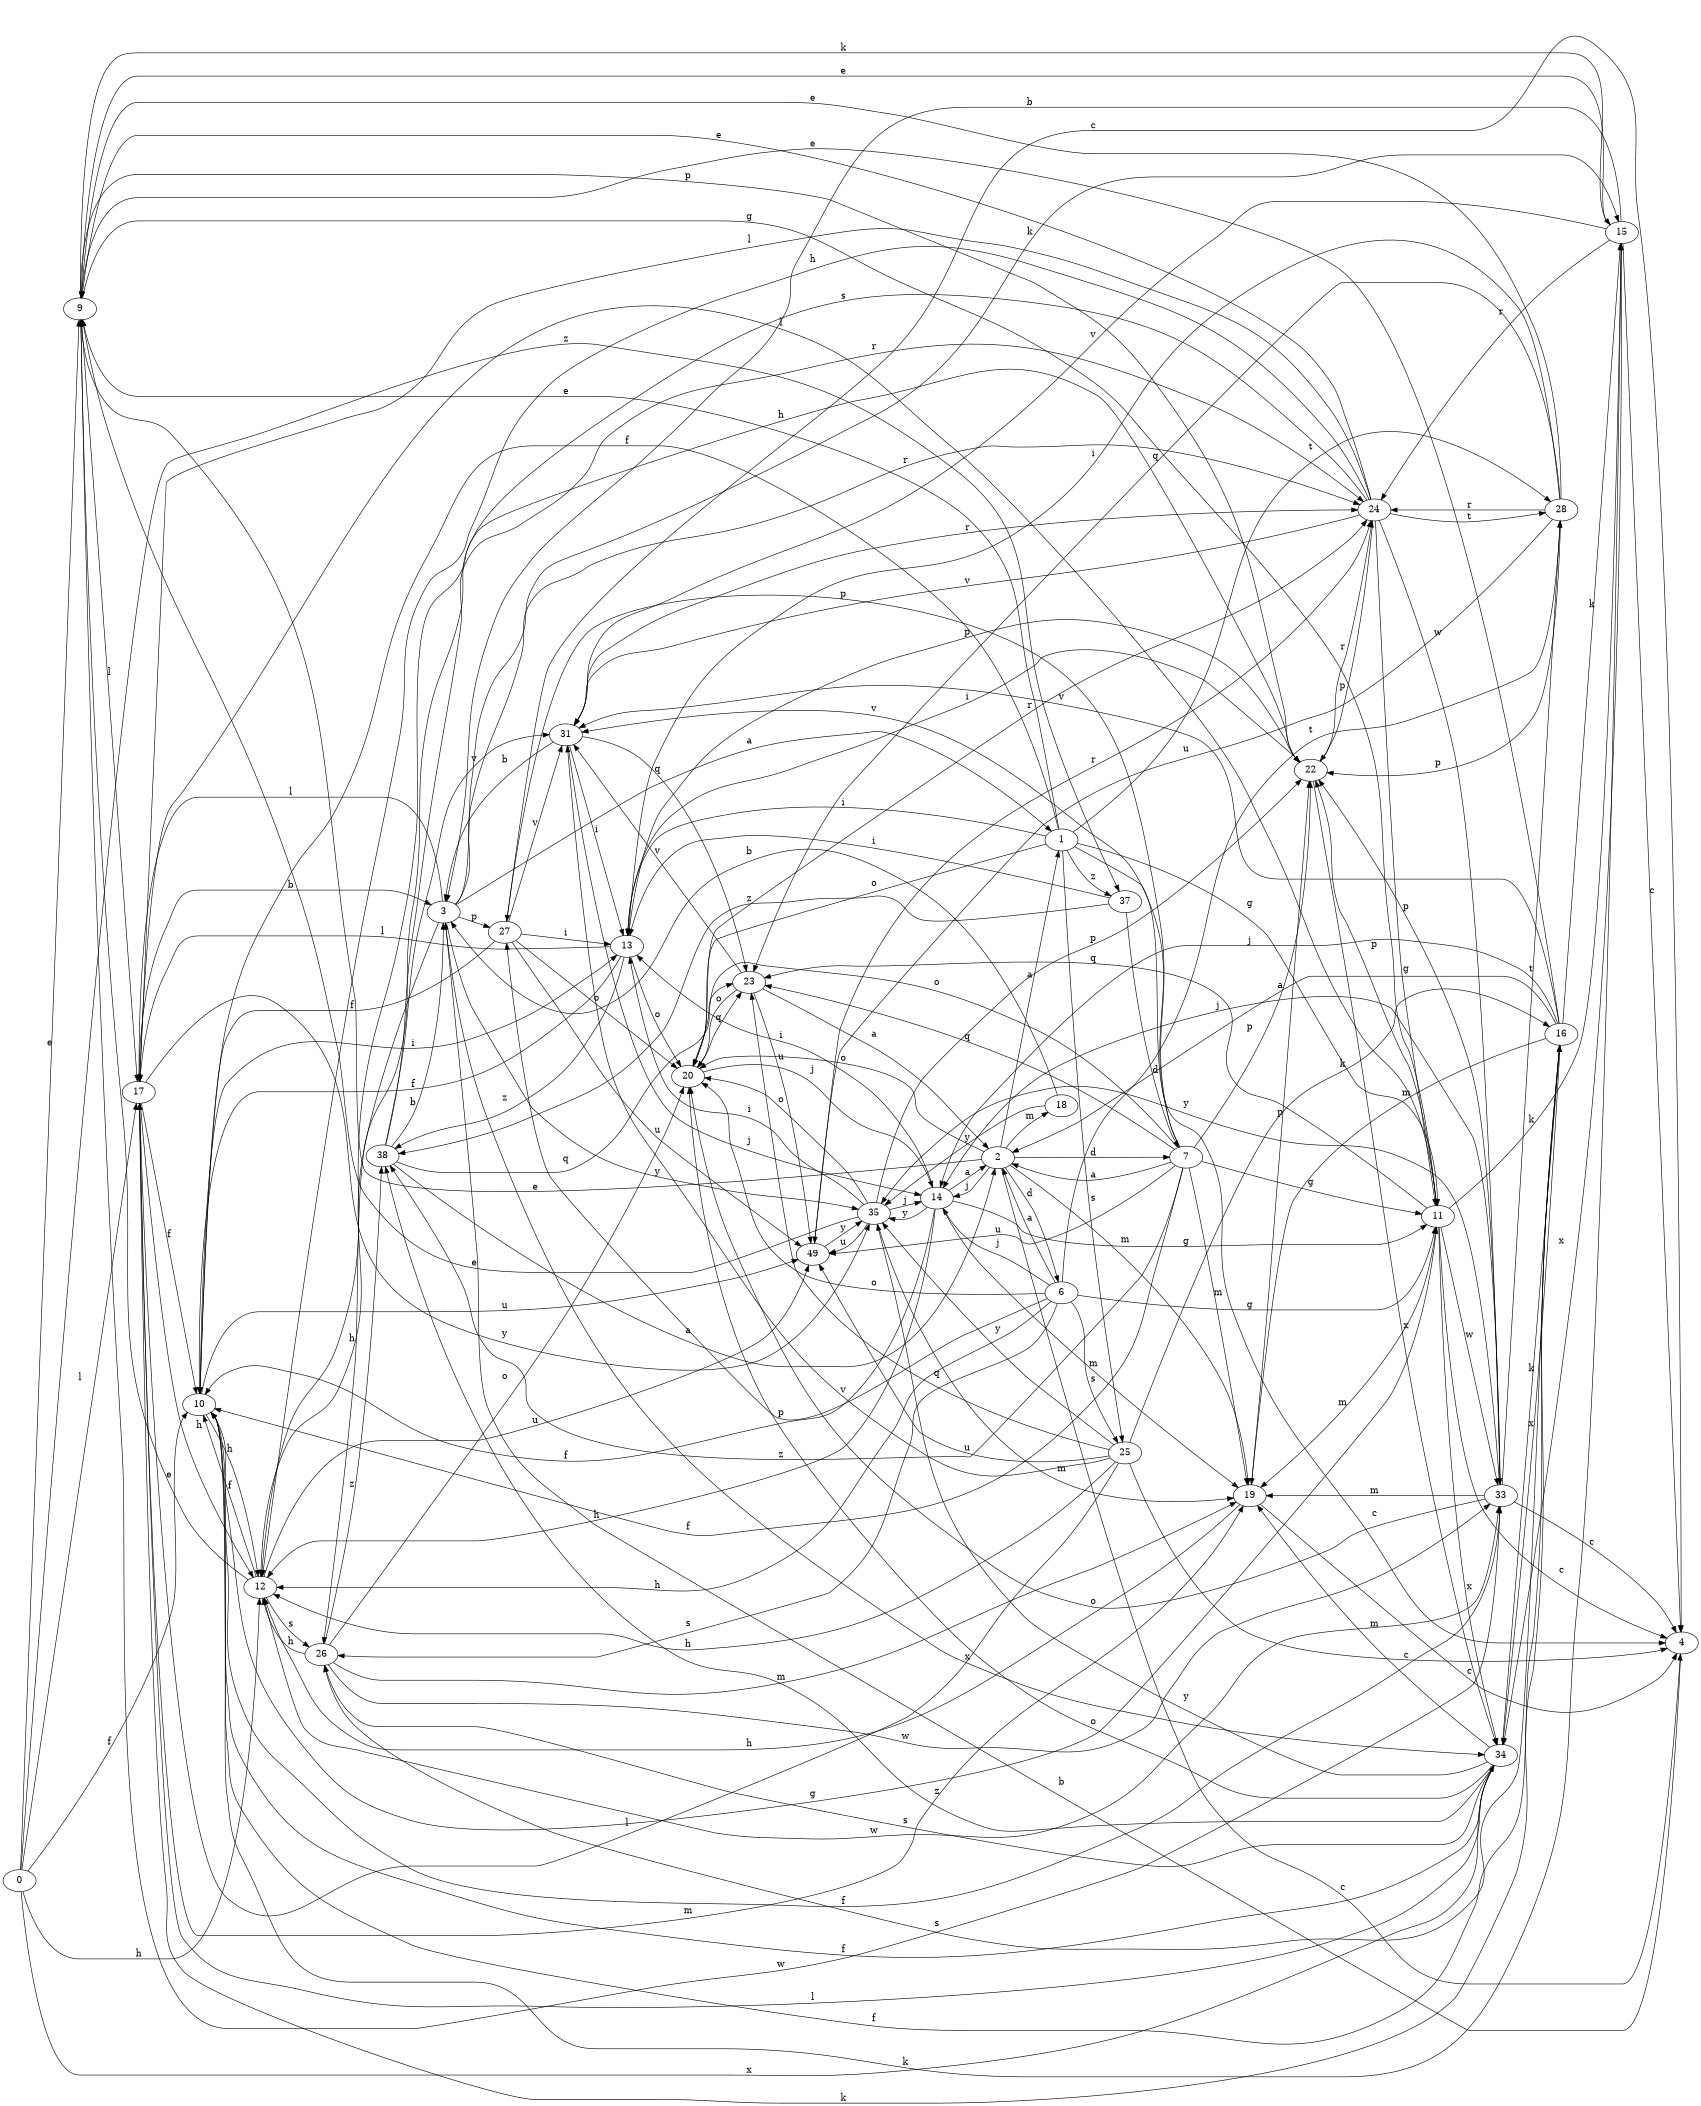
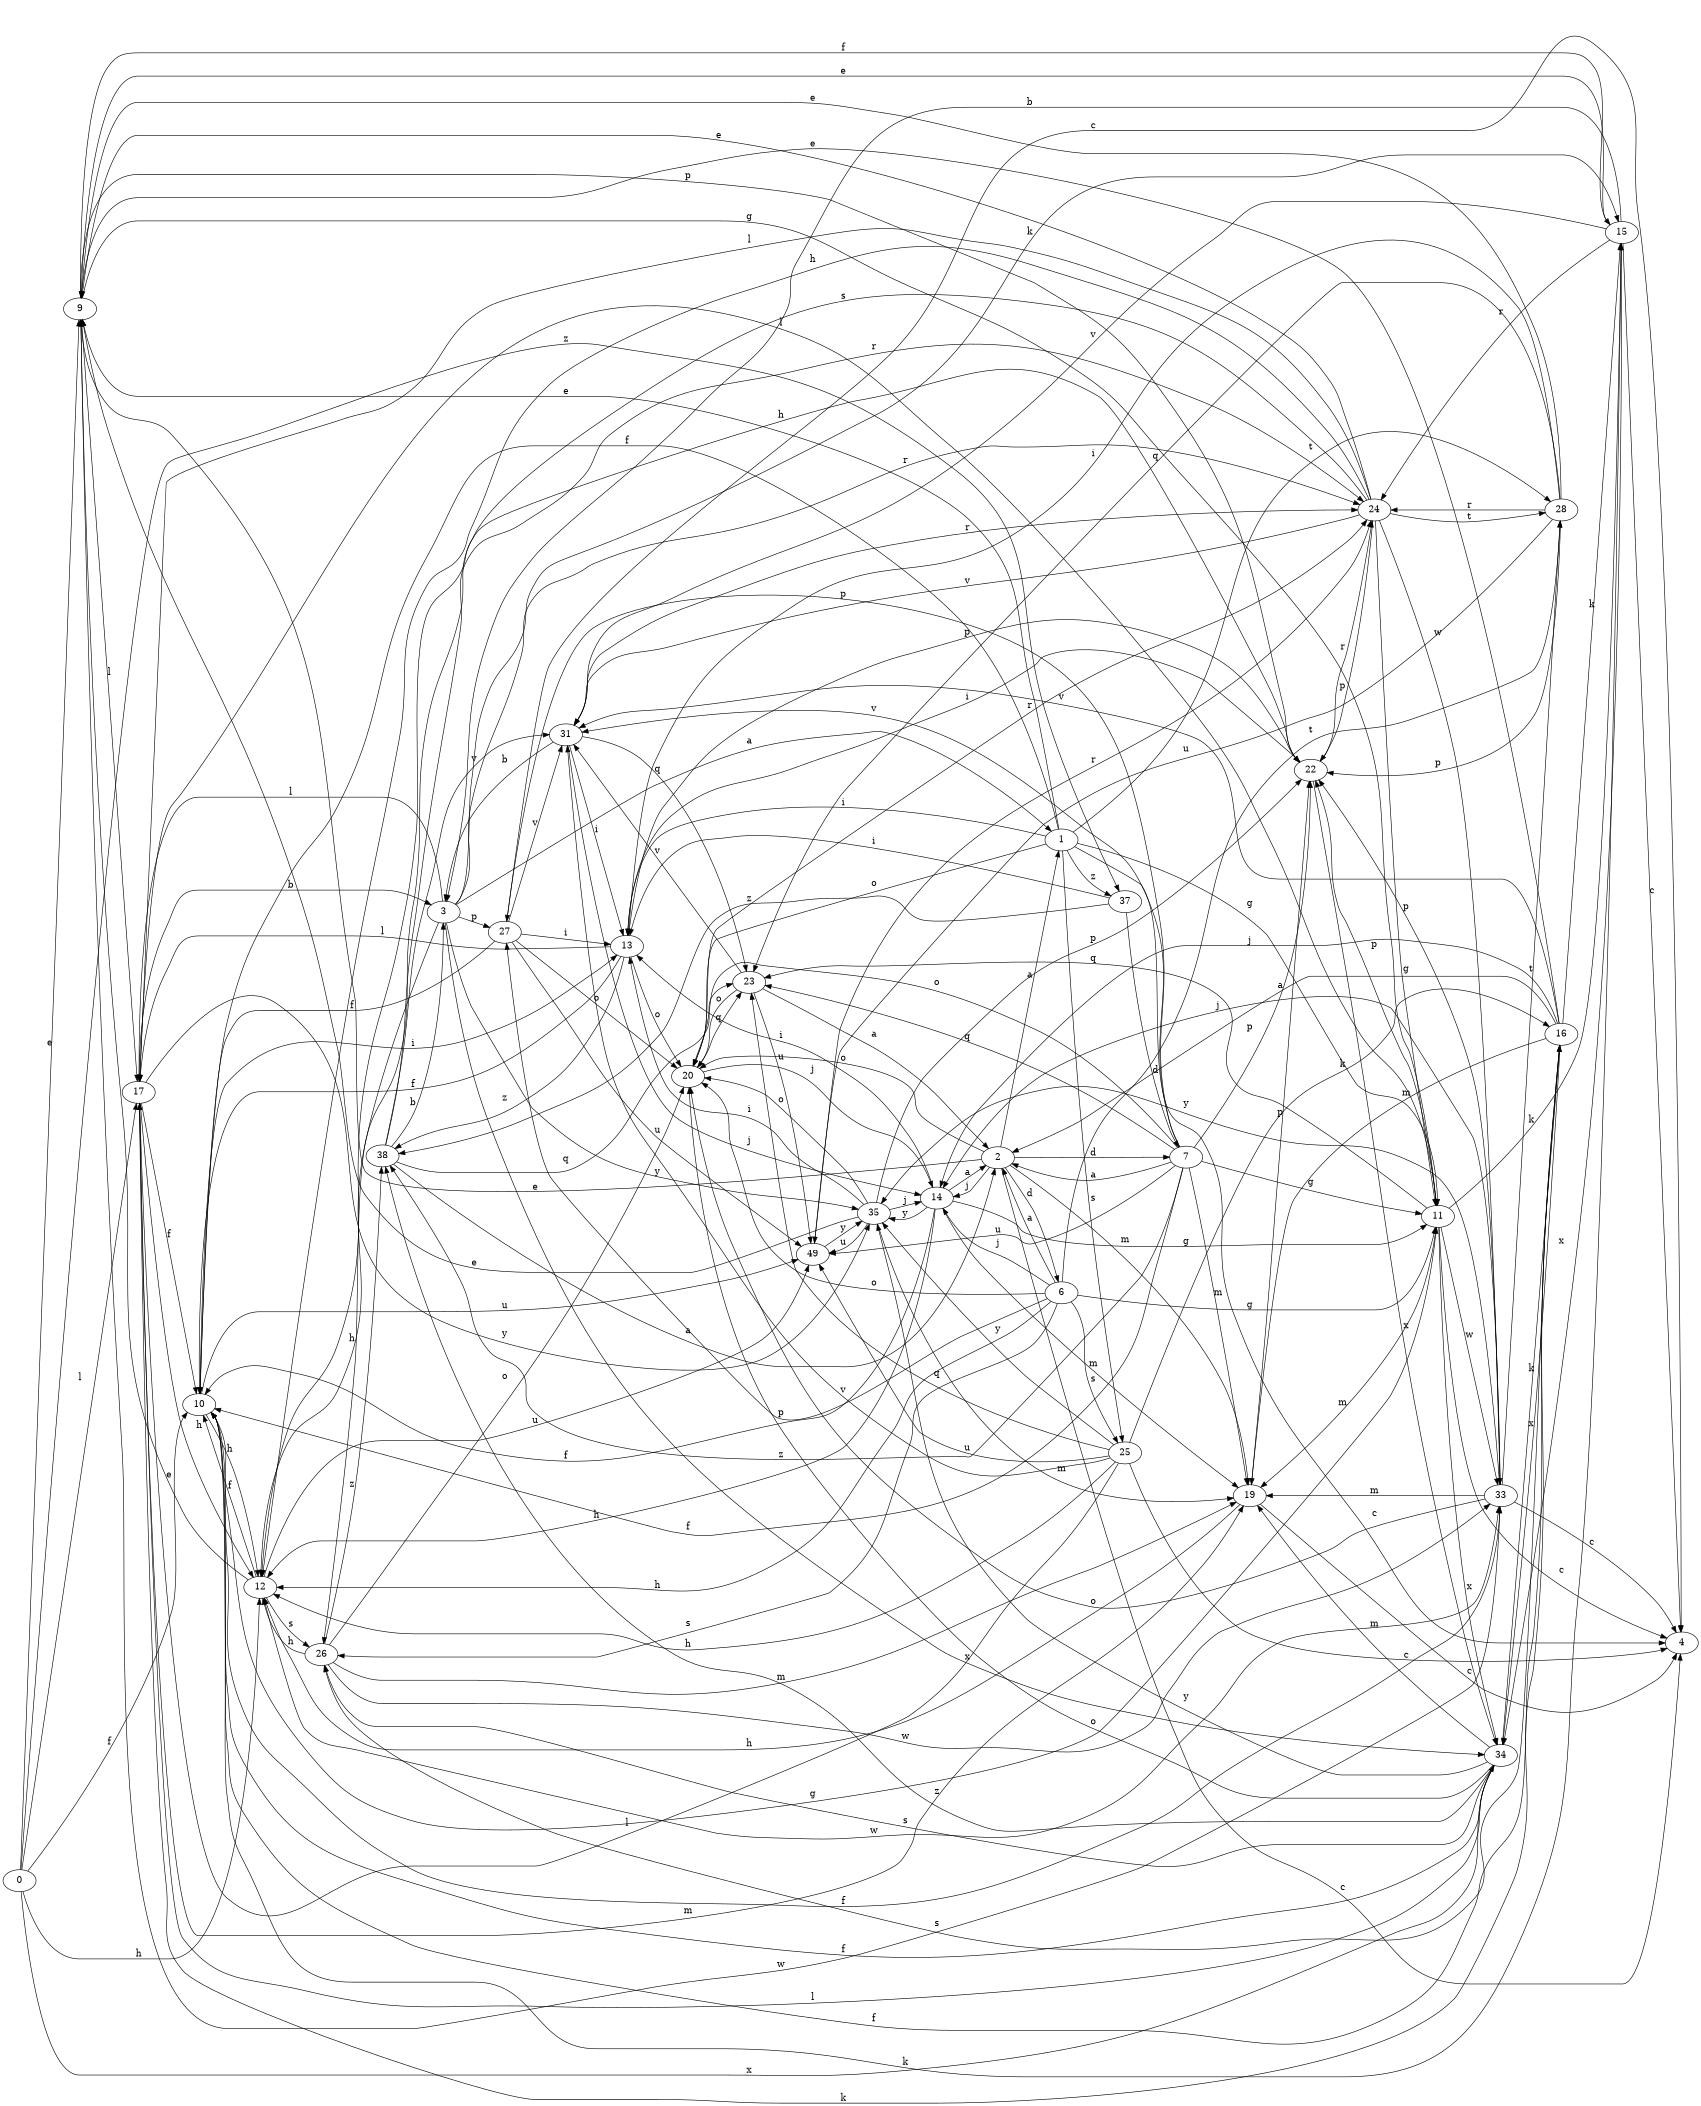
(843, 48) -> (843, 48)
(1062, 1106) -> none
(987, 1753) -> none
